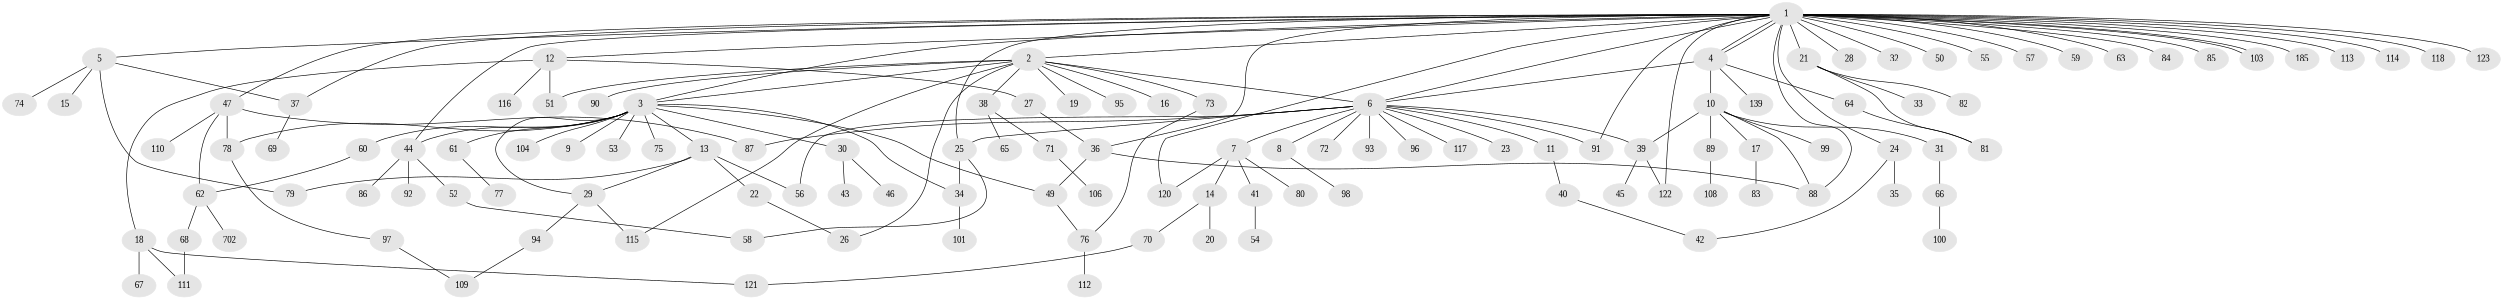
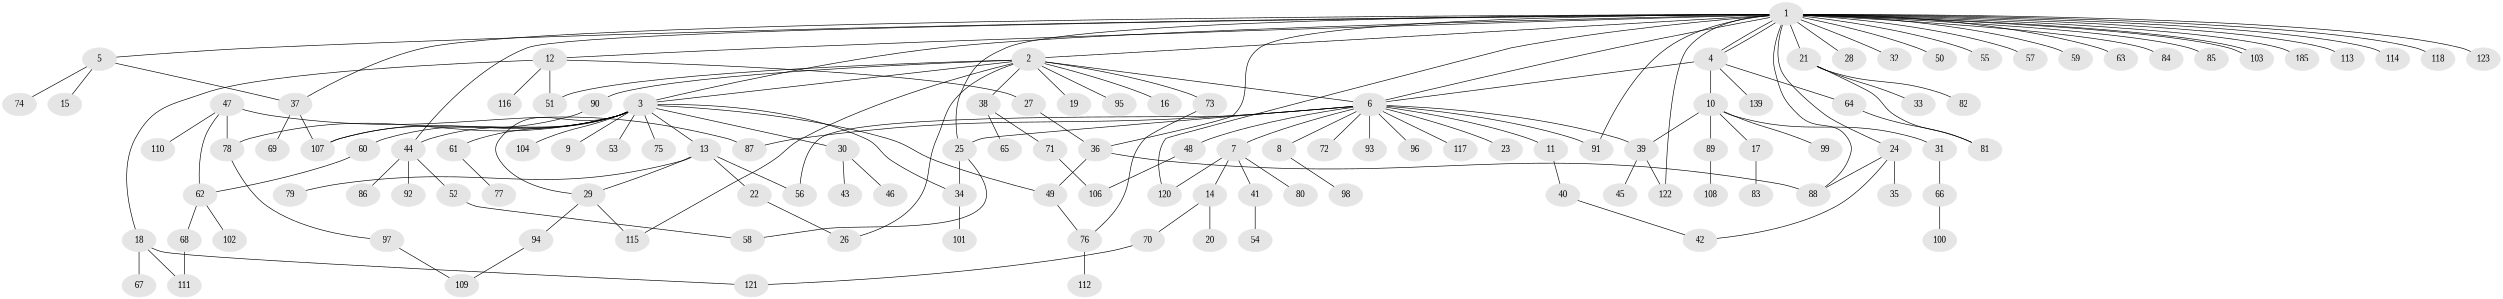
(999, 20) -> none
(1776, 137) -> (1854, 172)
none -> (318, 150)
none -> (1188, 150)
(155, 169) -> none
(230, 240) -> (230, 240)
